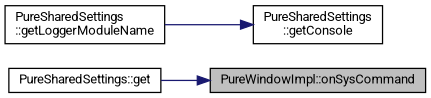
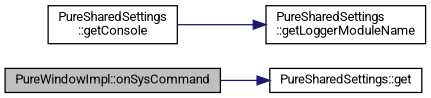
(203, 25) -> (215, 25)
(179, 80) -> (239, 80)
